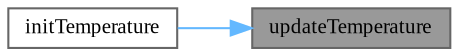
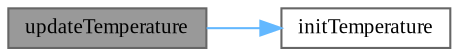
(204, 28) -> (233, 28)
